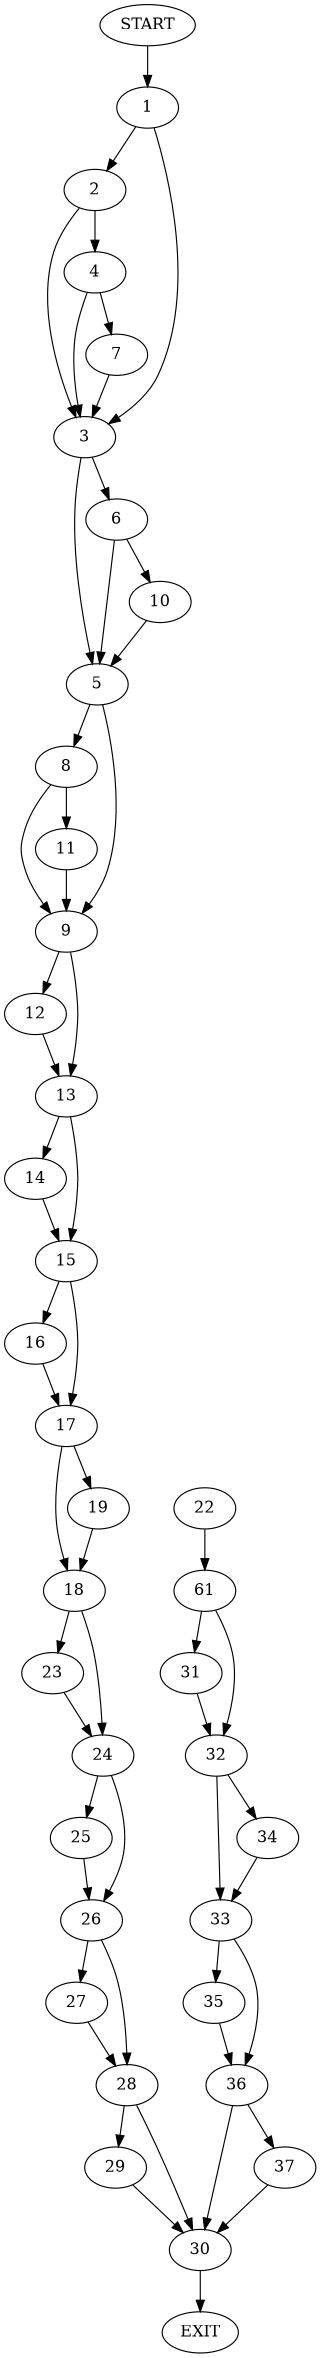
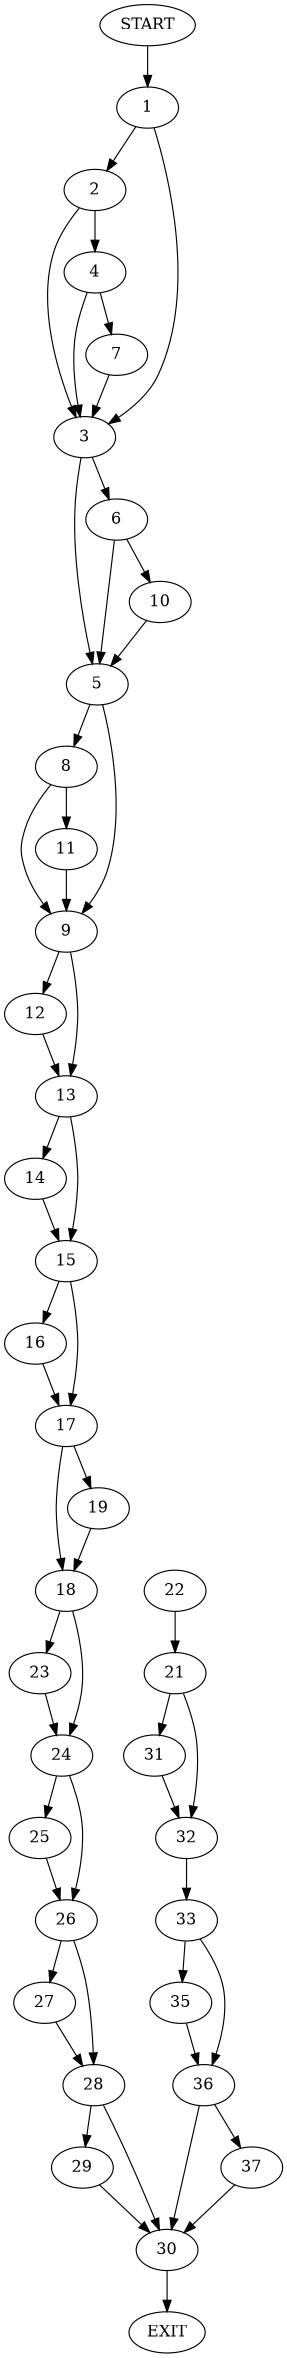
(205, 1591) -> (175, 1673)
(268, 1838) -> none
